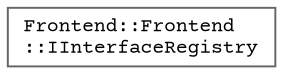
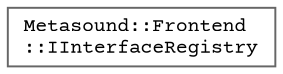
(142, 37) -> (142, 37)
